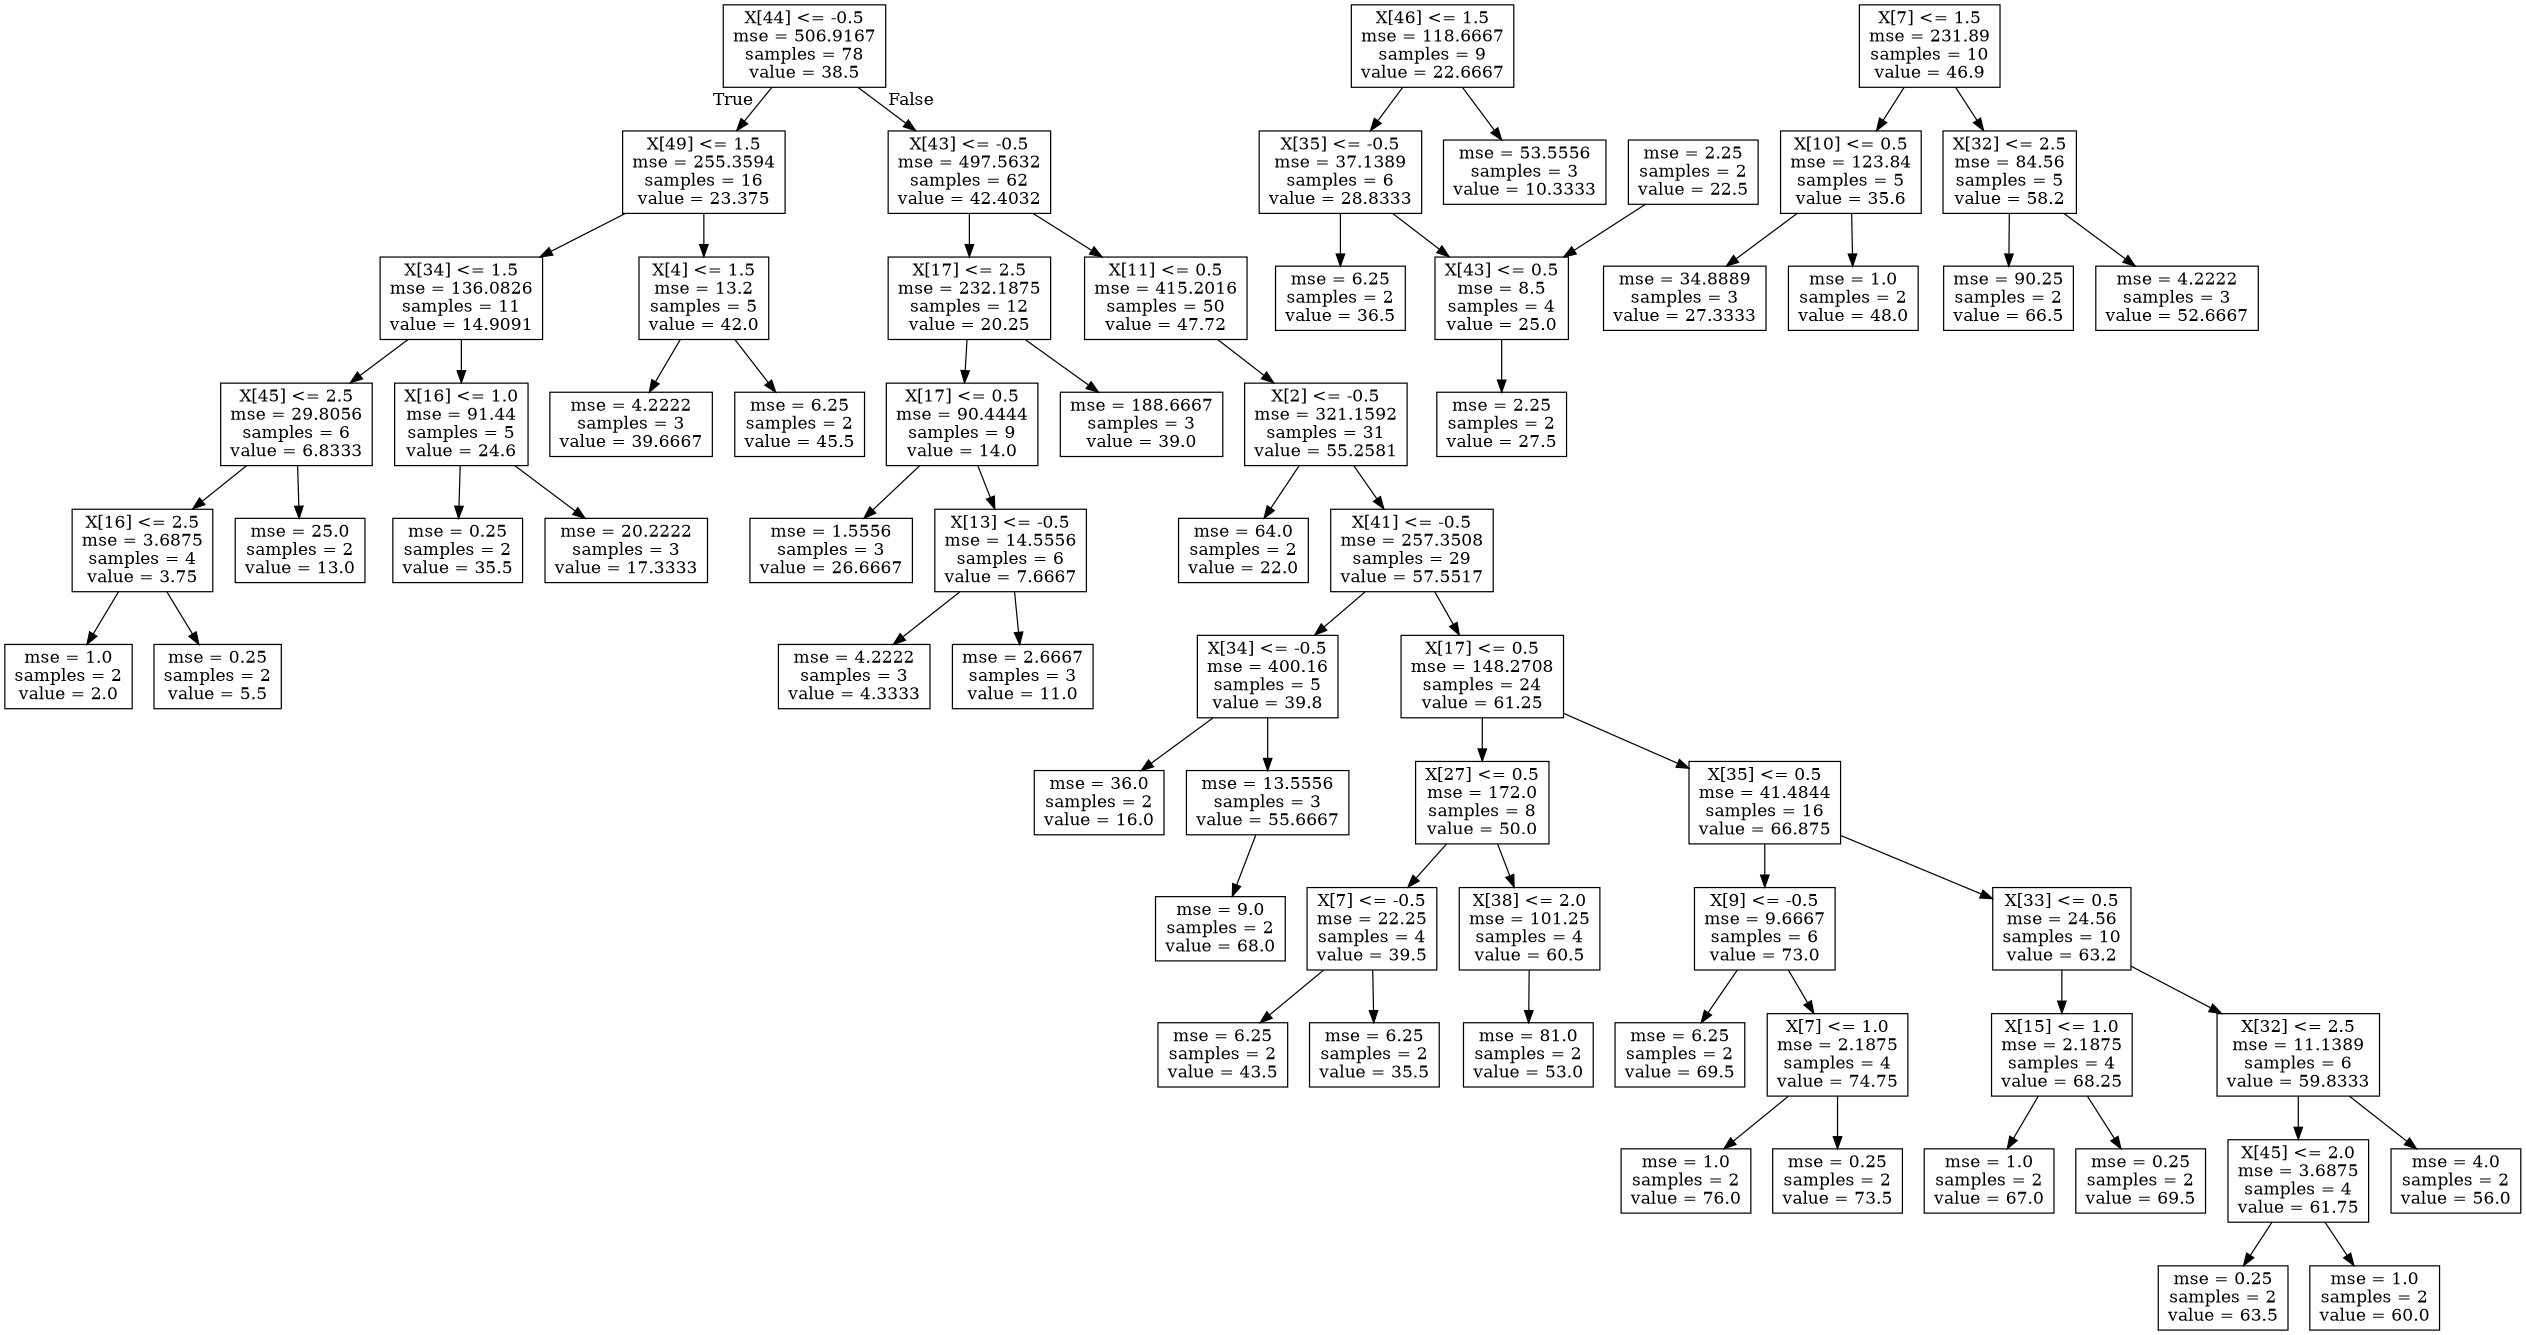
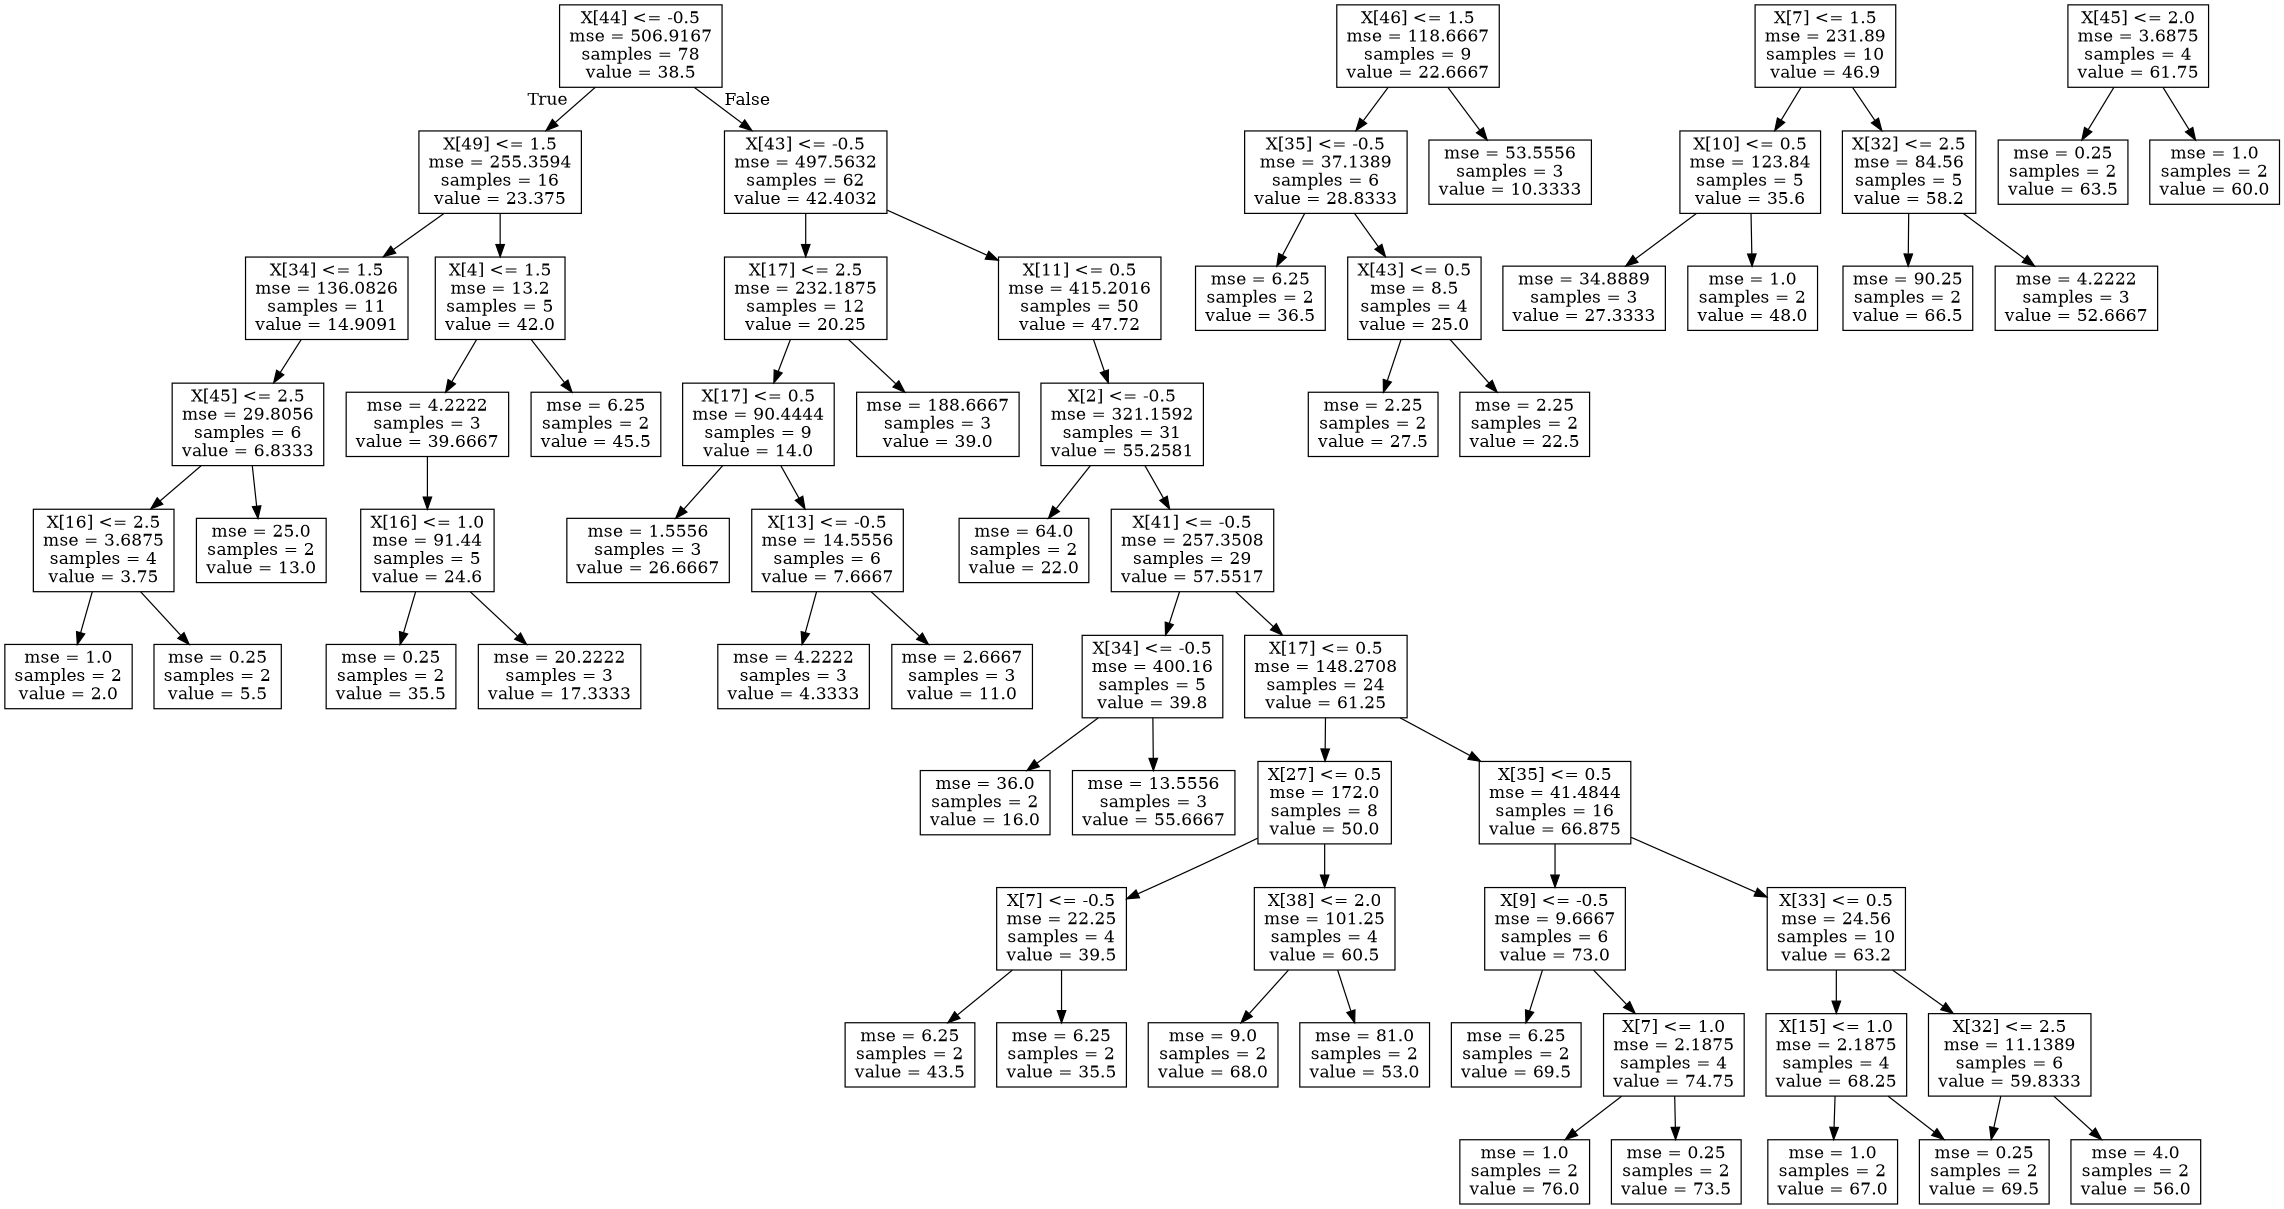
(1610, 227) -> (1469, 361)
(461, 355) -> (427, 477)
(1246, 860) -> (1269, 992)
(2298, 1112) -> (1997, 1112)
